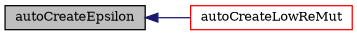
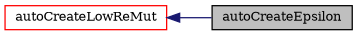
(174, 18) -> (196, 18)
